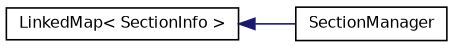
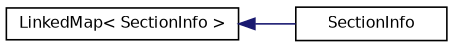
(371, 24) -> (371, 24)
